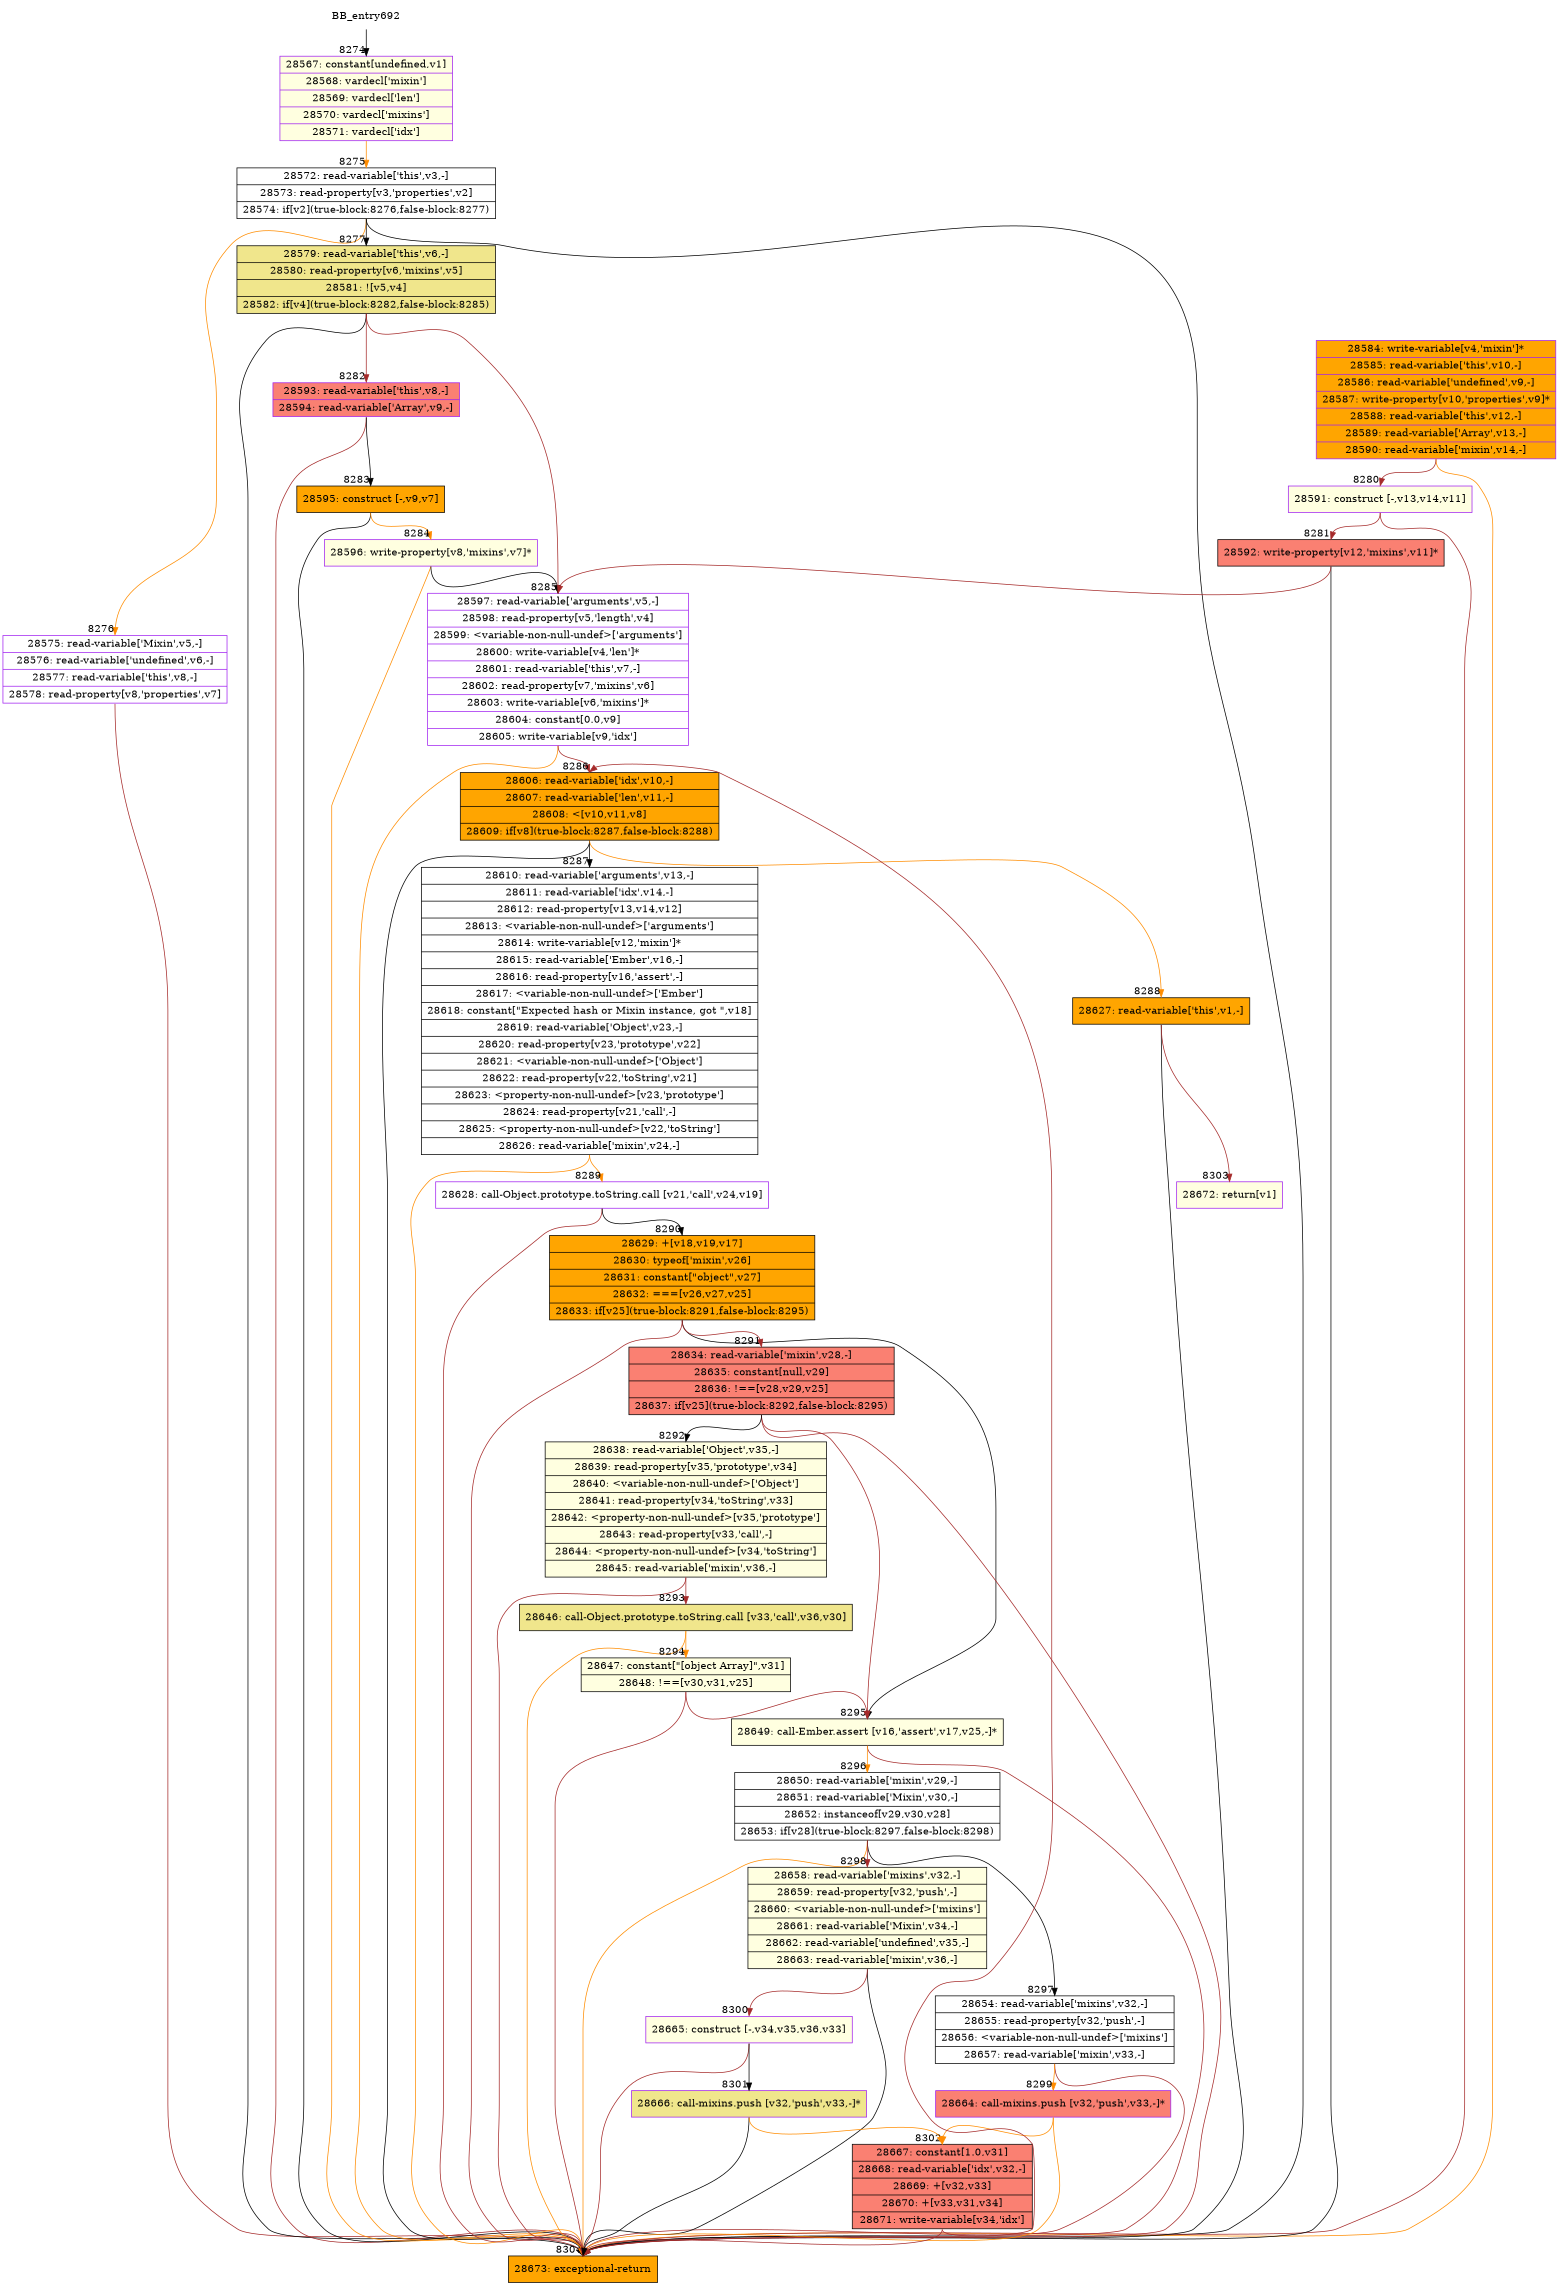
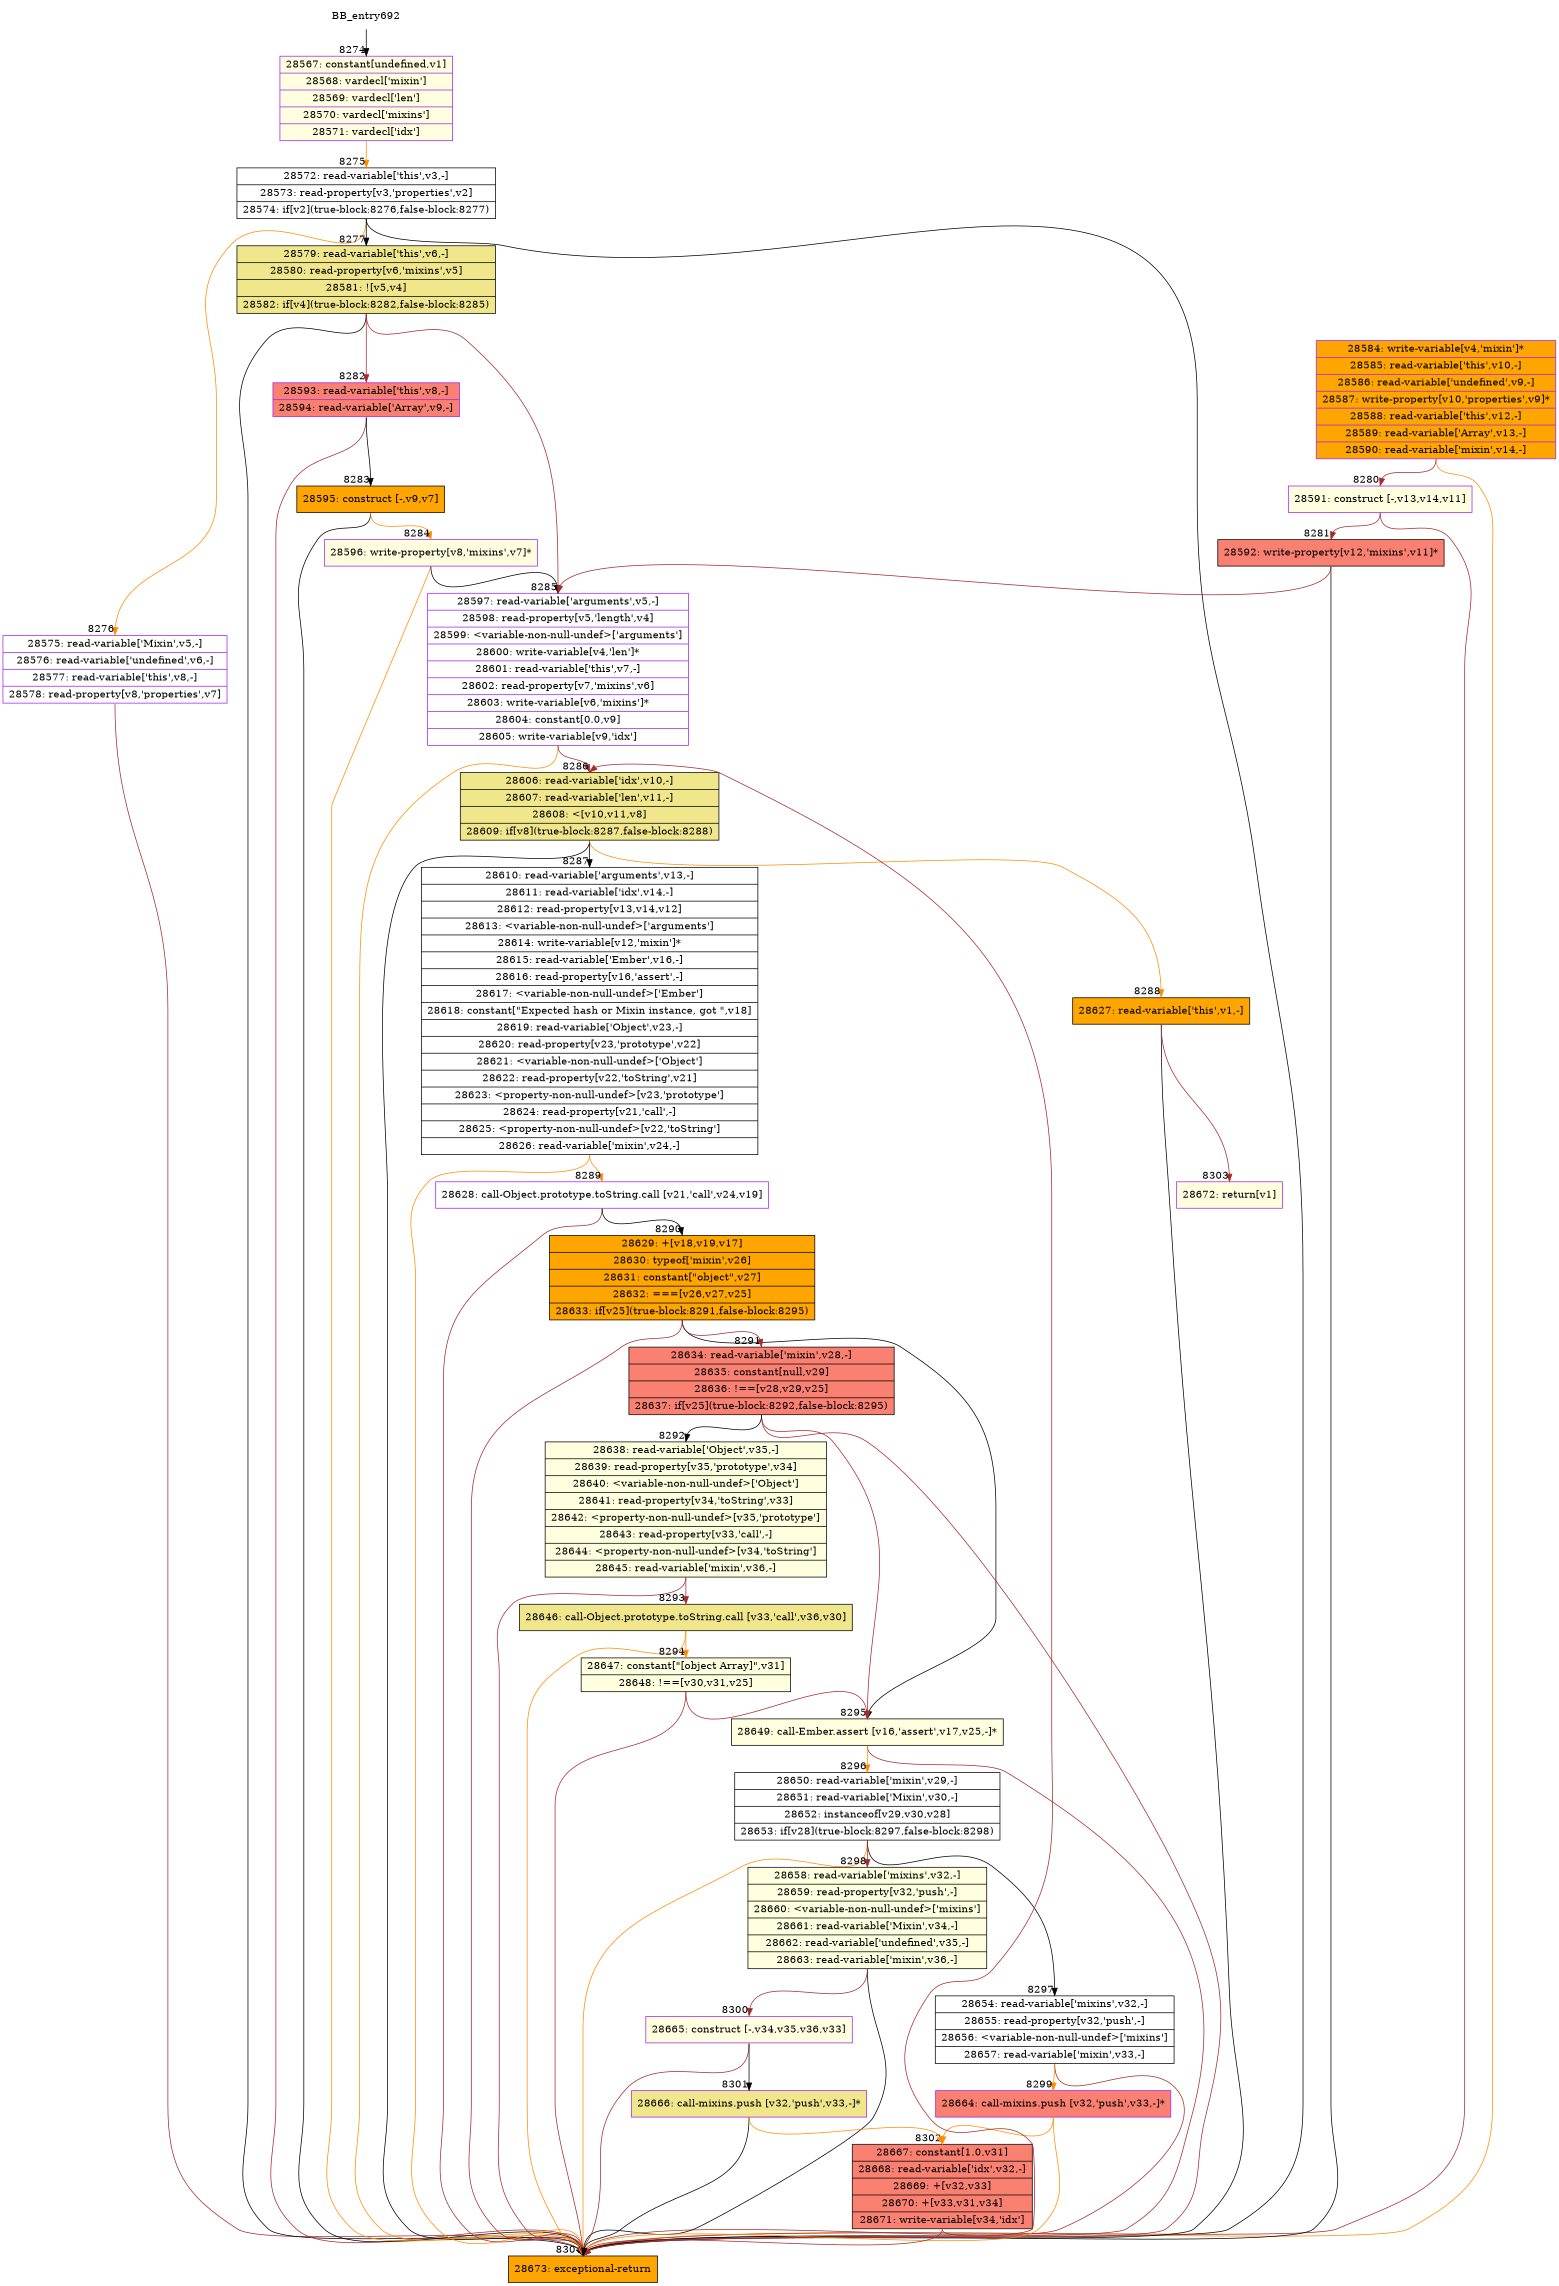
(590, 806) -> (590, 806)
